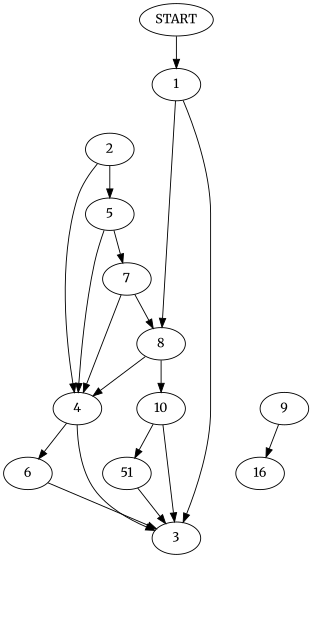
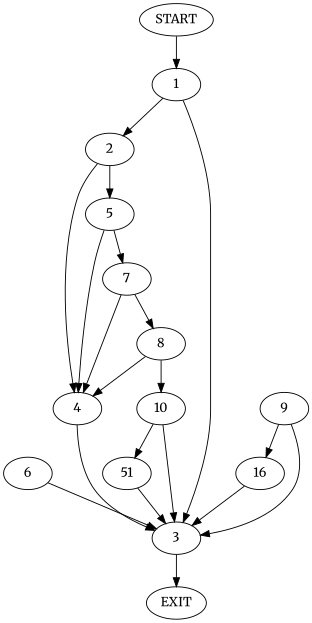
(169, 209) -> (146, 114)
(55, 437) -> none
none -> (283, 500)
none -> (222, 503)
none -> (176, 603)
